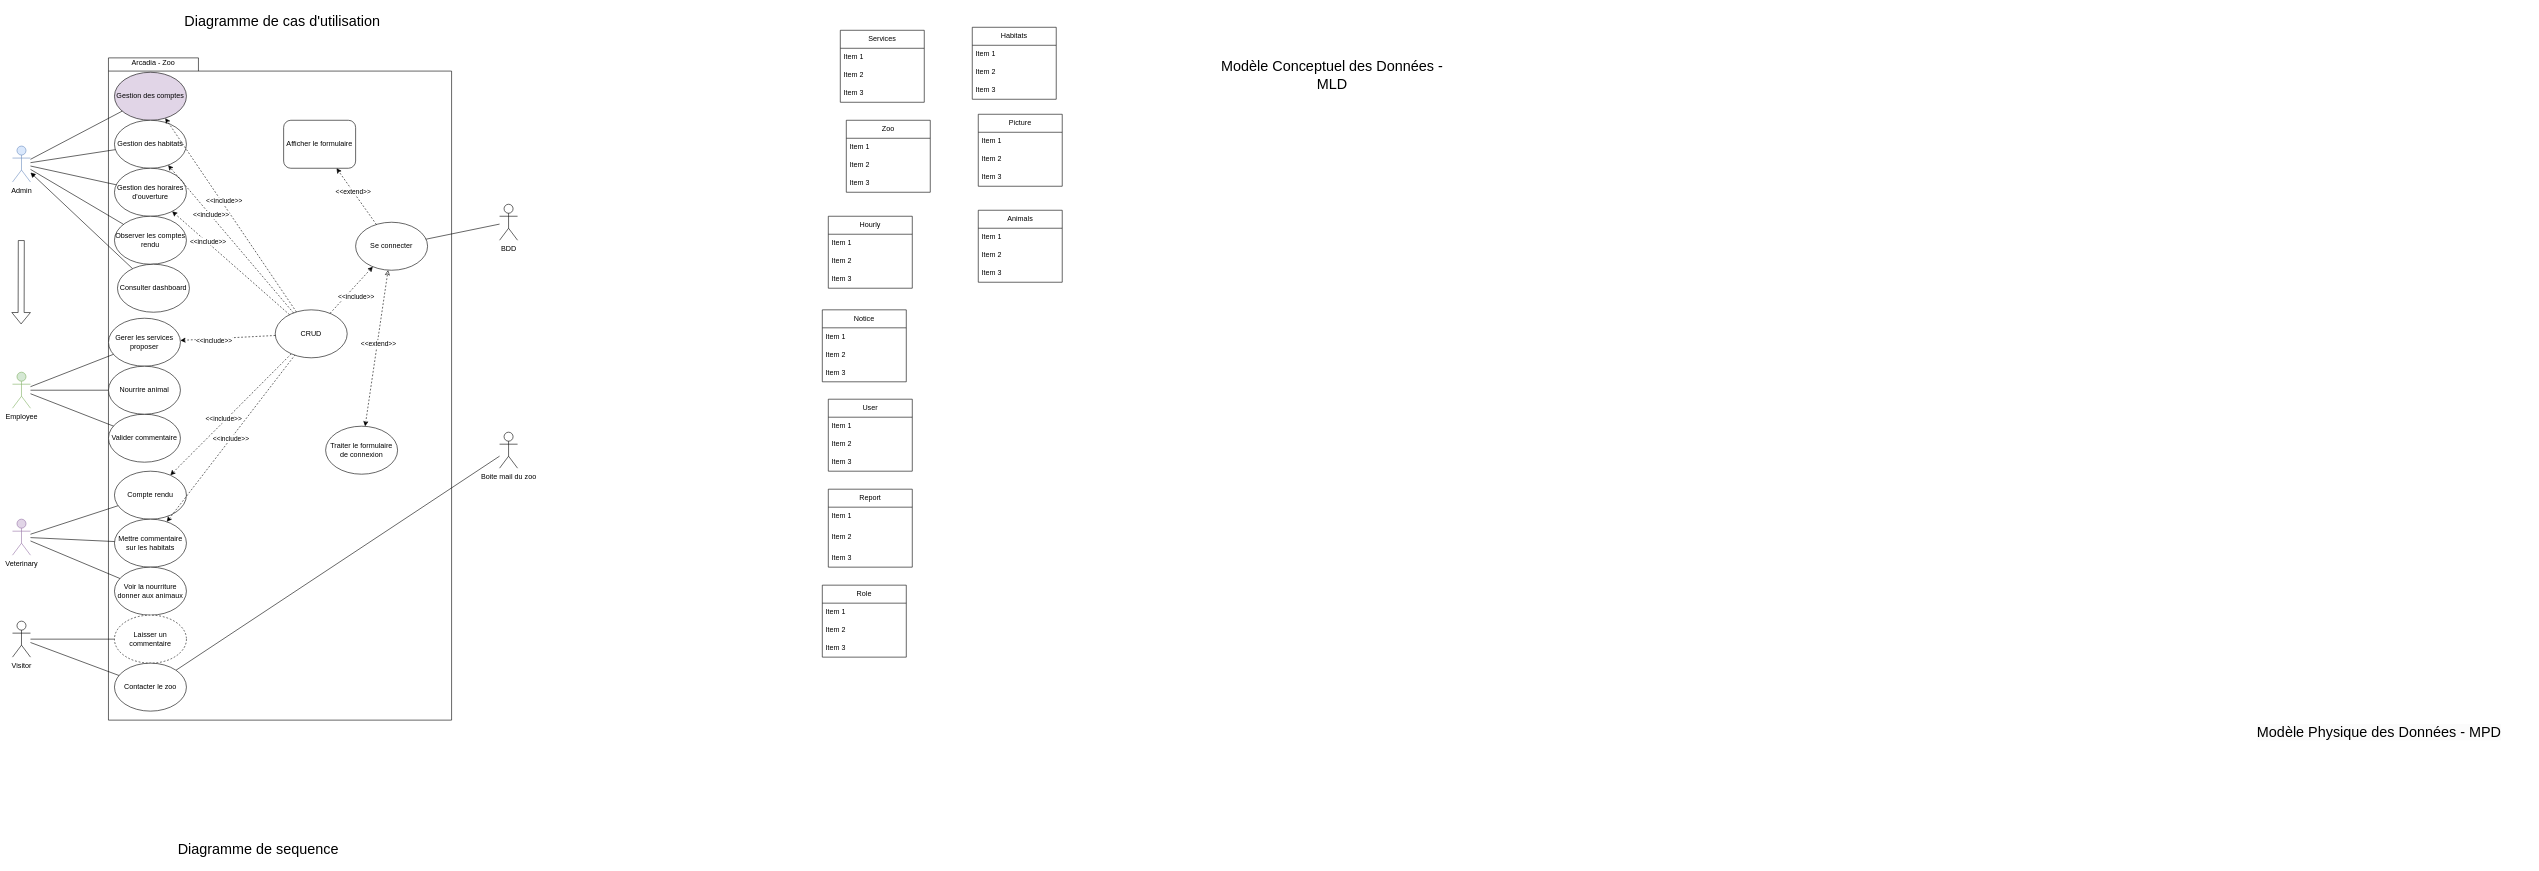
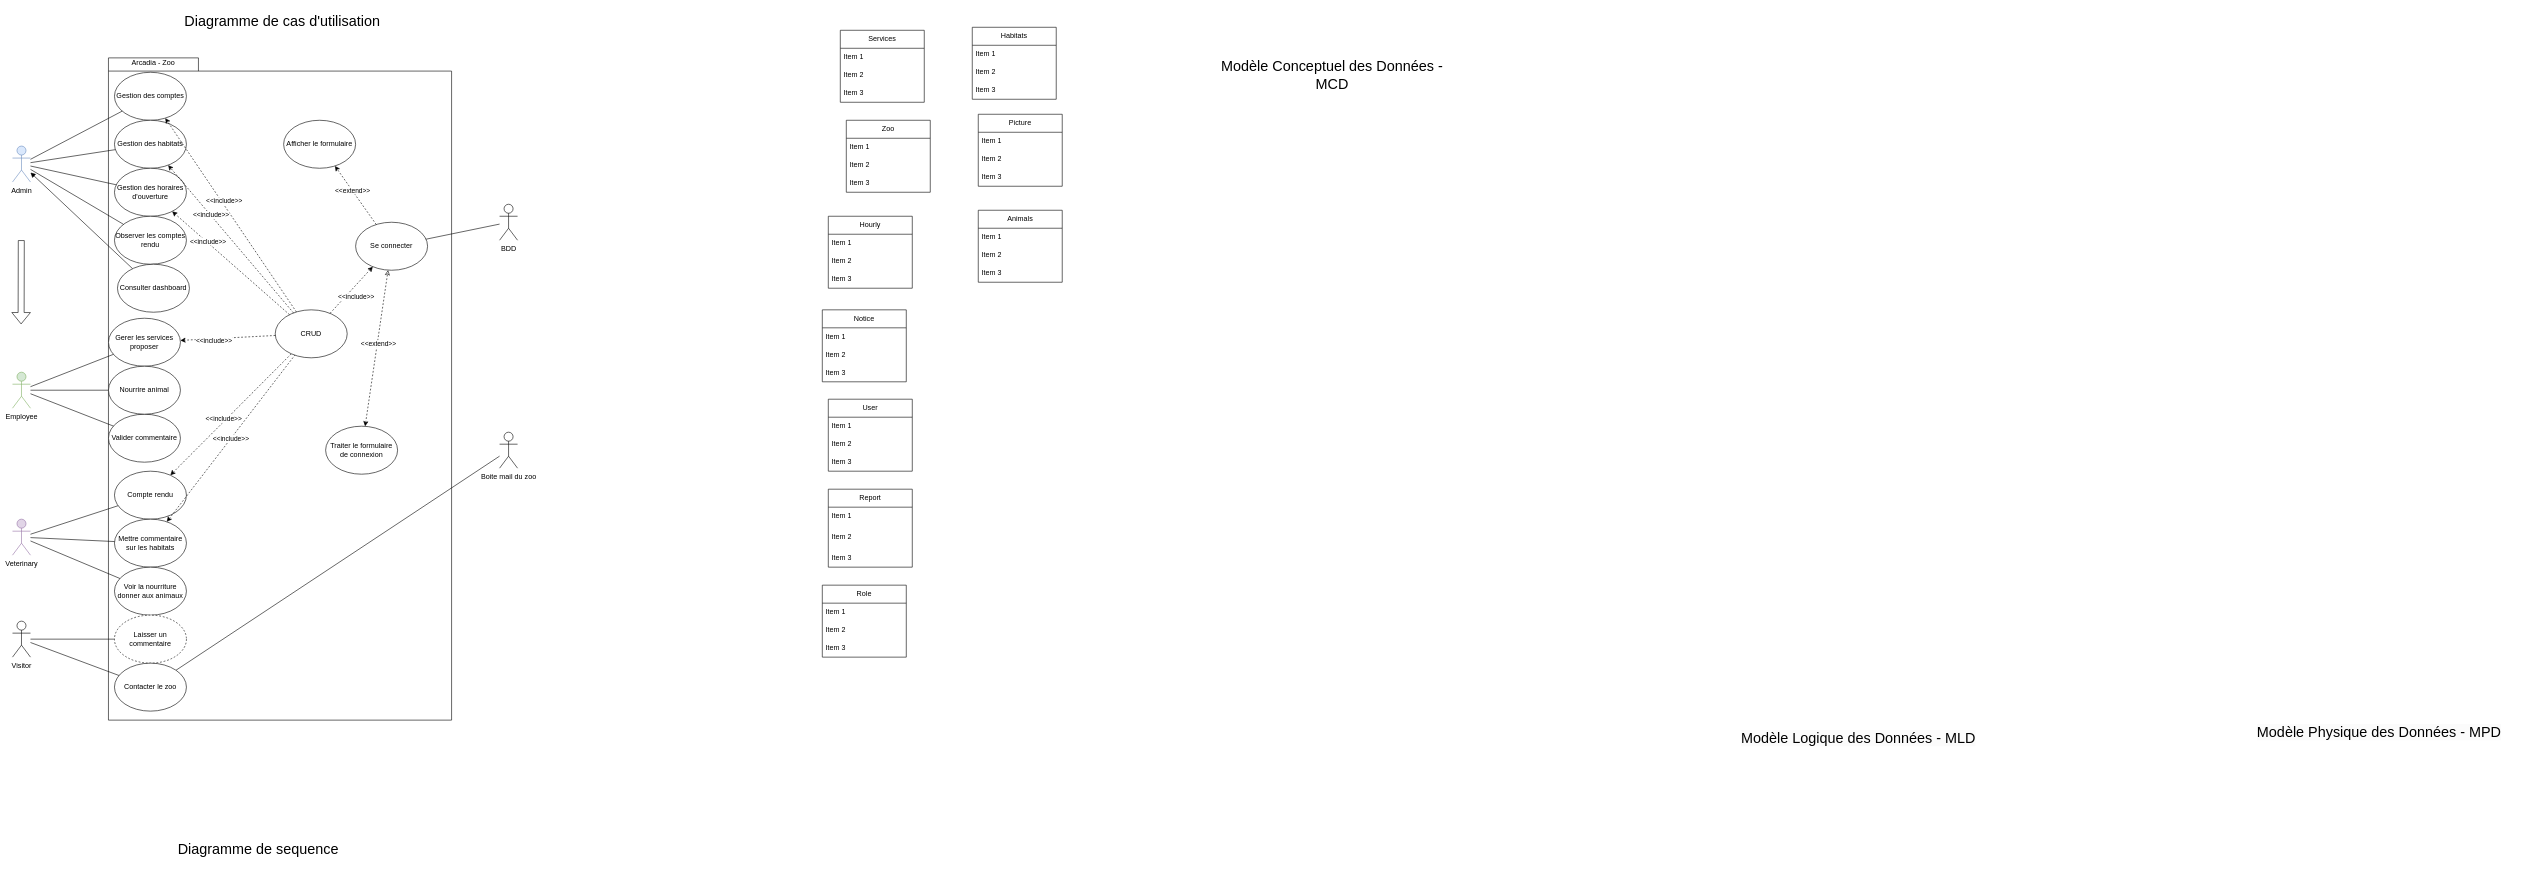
(1332, 75) -> (1332, 75)
(150, 96) -> (150, 96)
(320, 144) -> (320, 144)
none -> (1875, 741)
